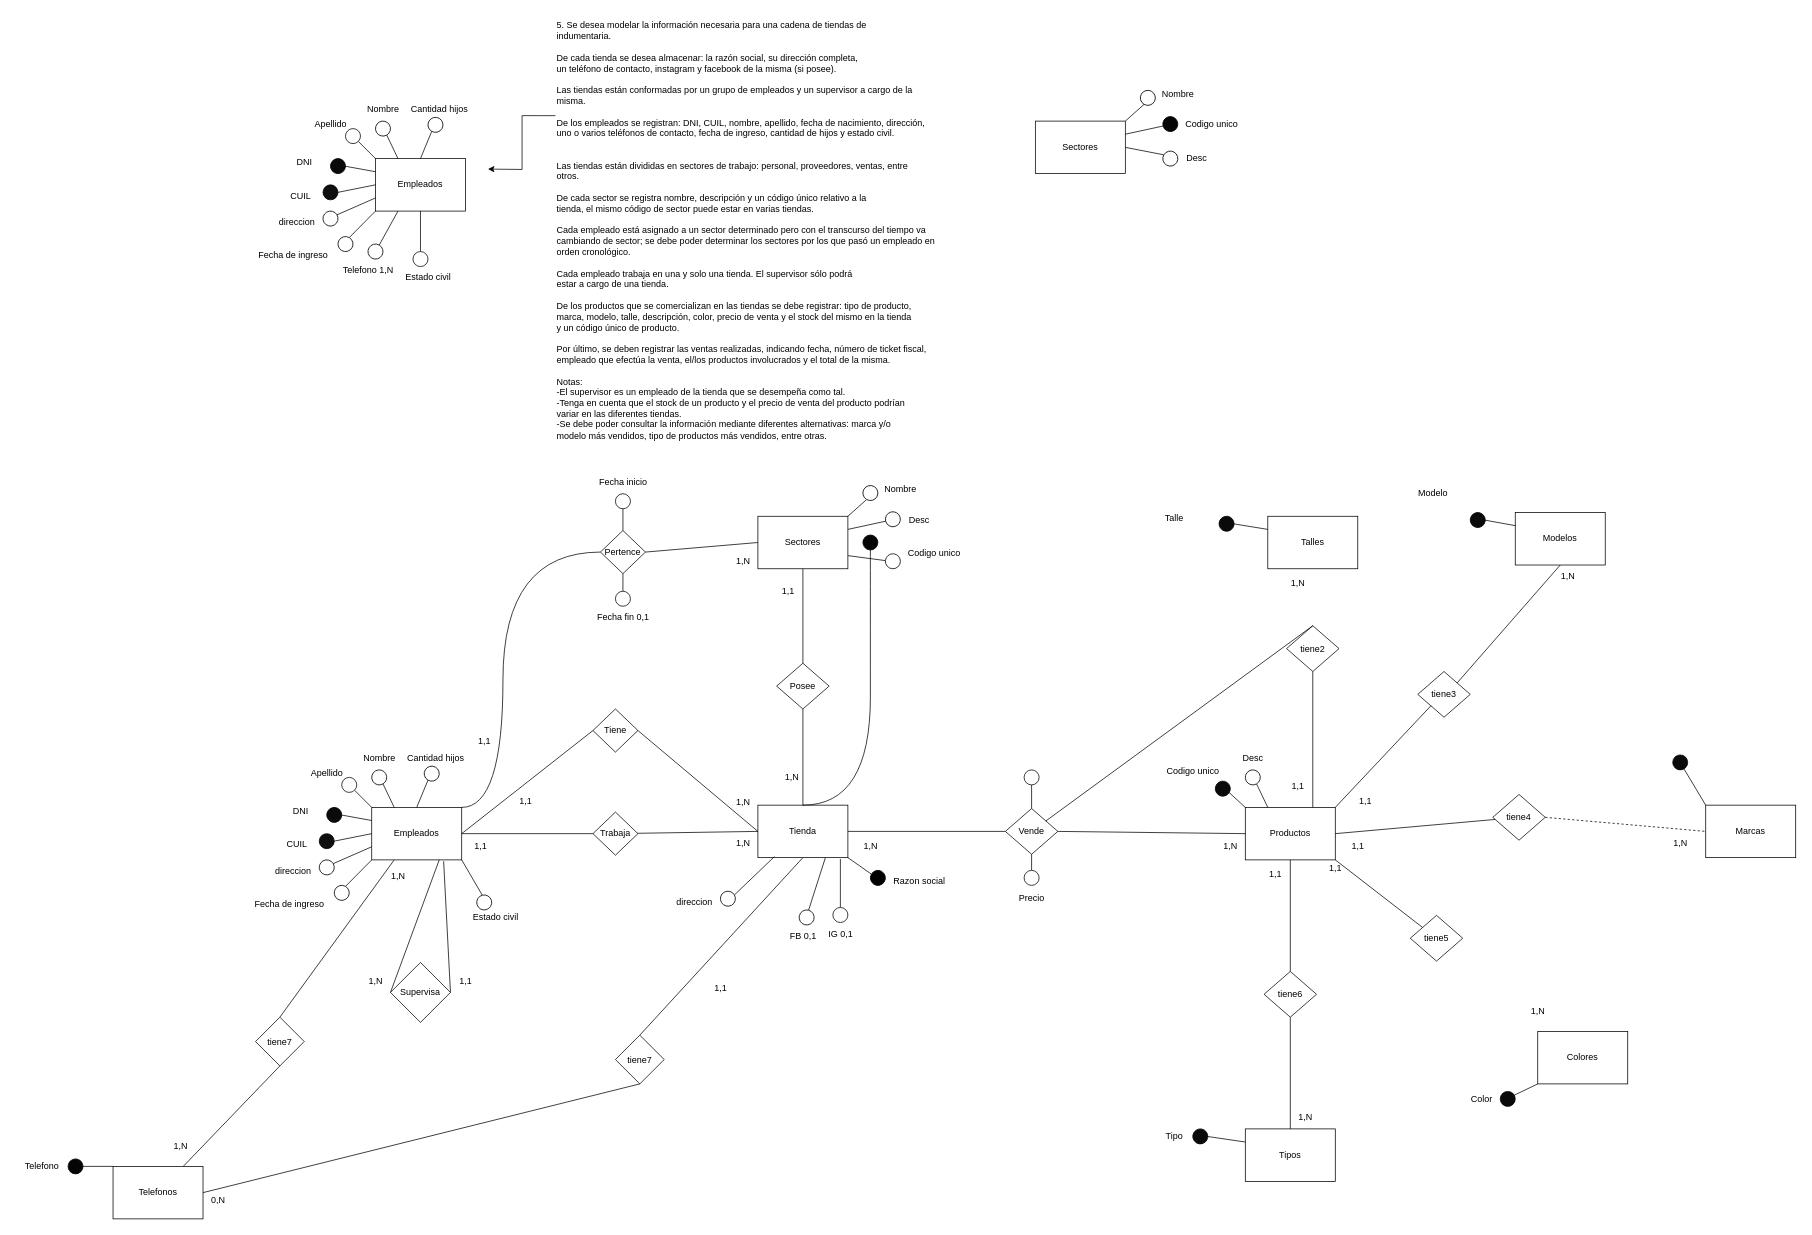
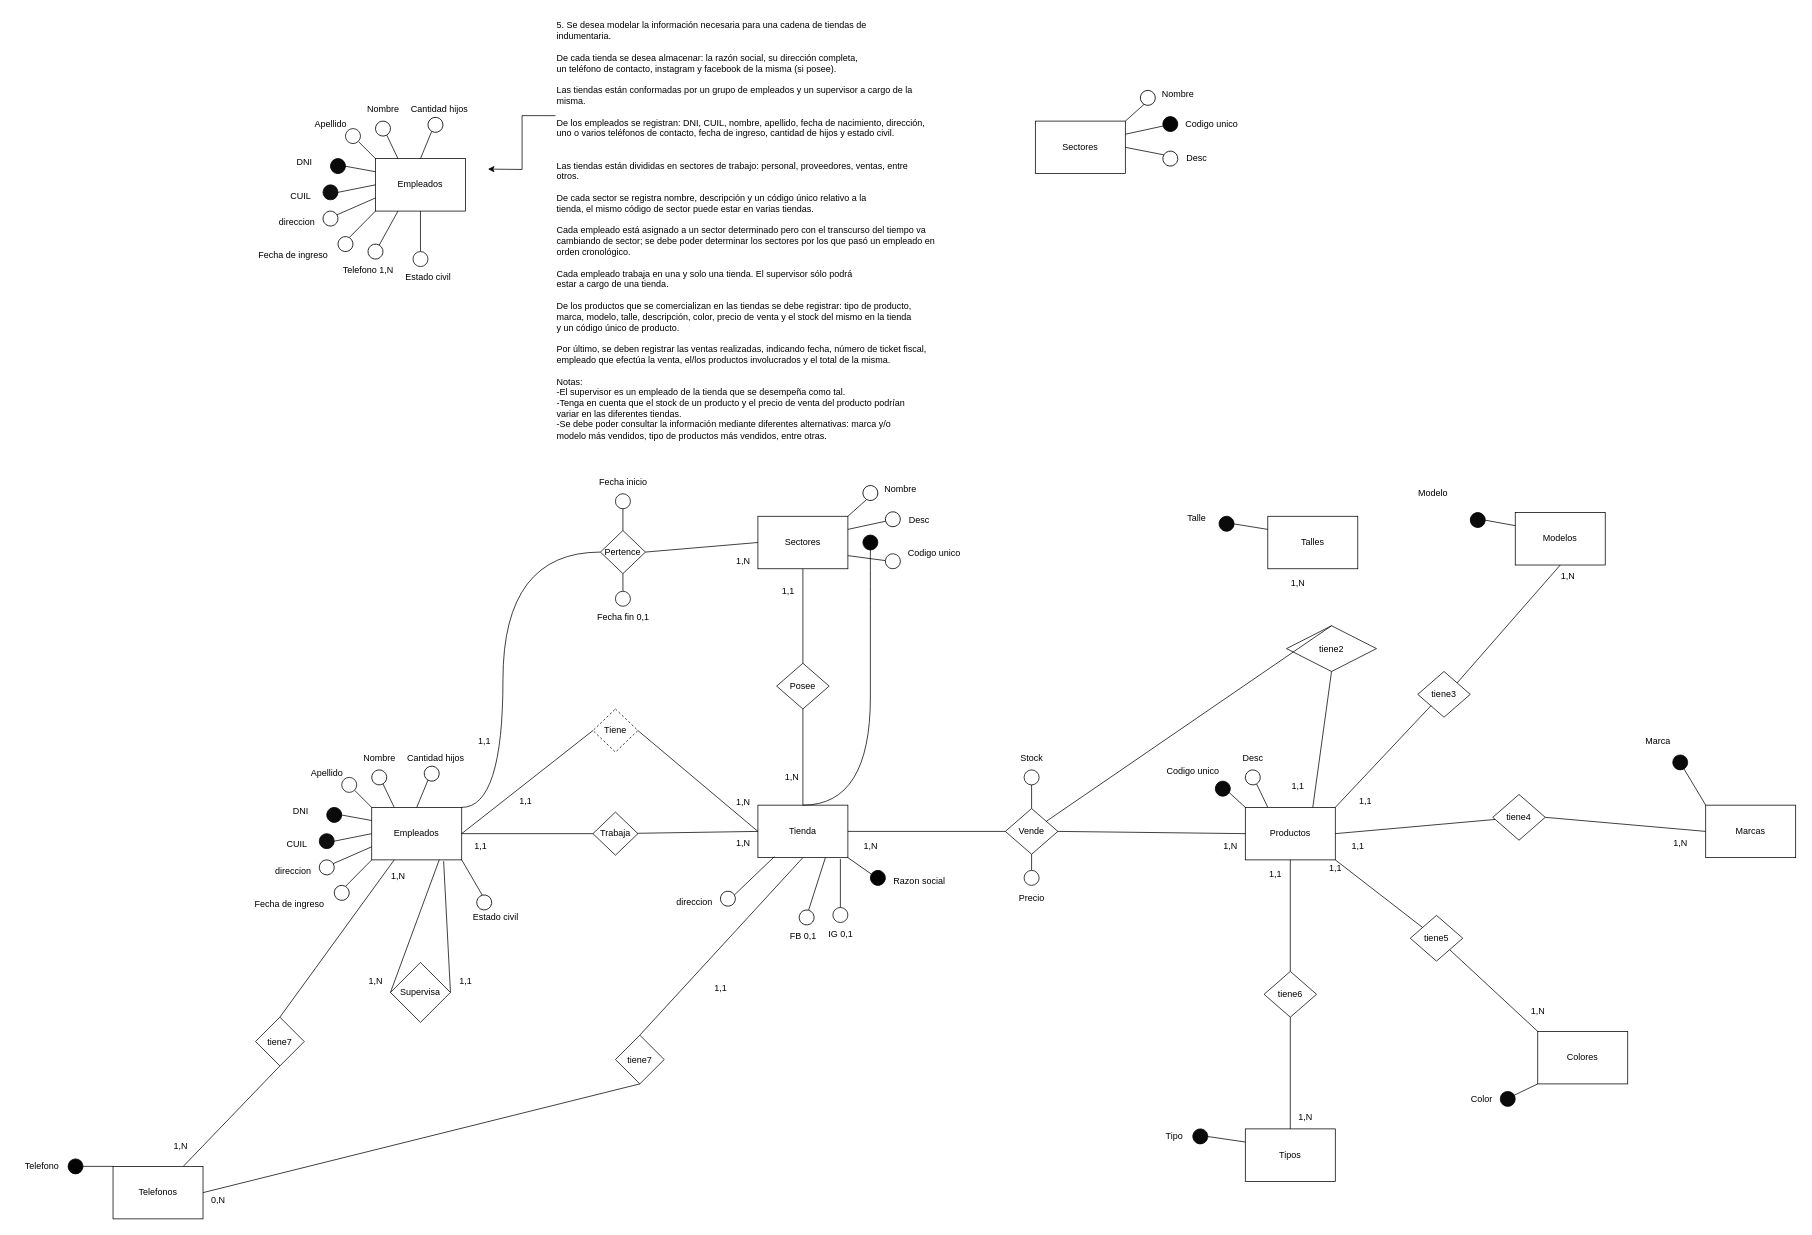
(1174, 519) -> (1197, 519)
(1313, 649) -> (1332, 649)
(615, 731) -> (615, 731)
none -> (1658, 741)
none -> (1032, 759)
(1625, 824) -> (1625, 824)
none -> (1494, 991)
